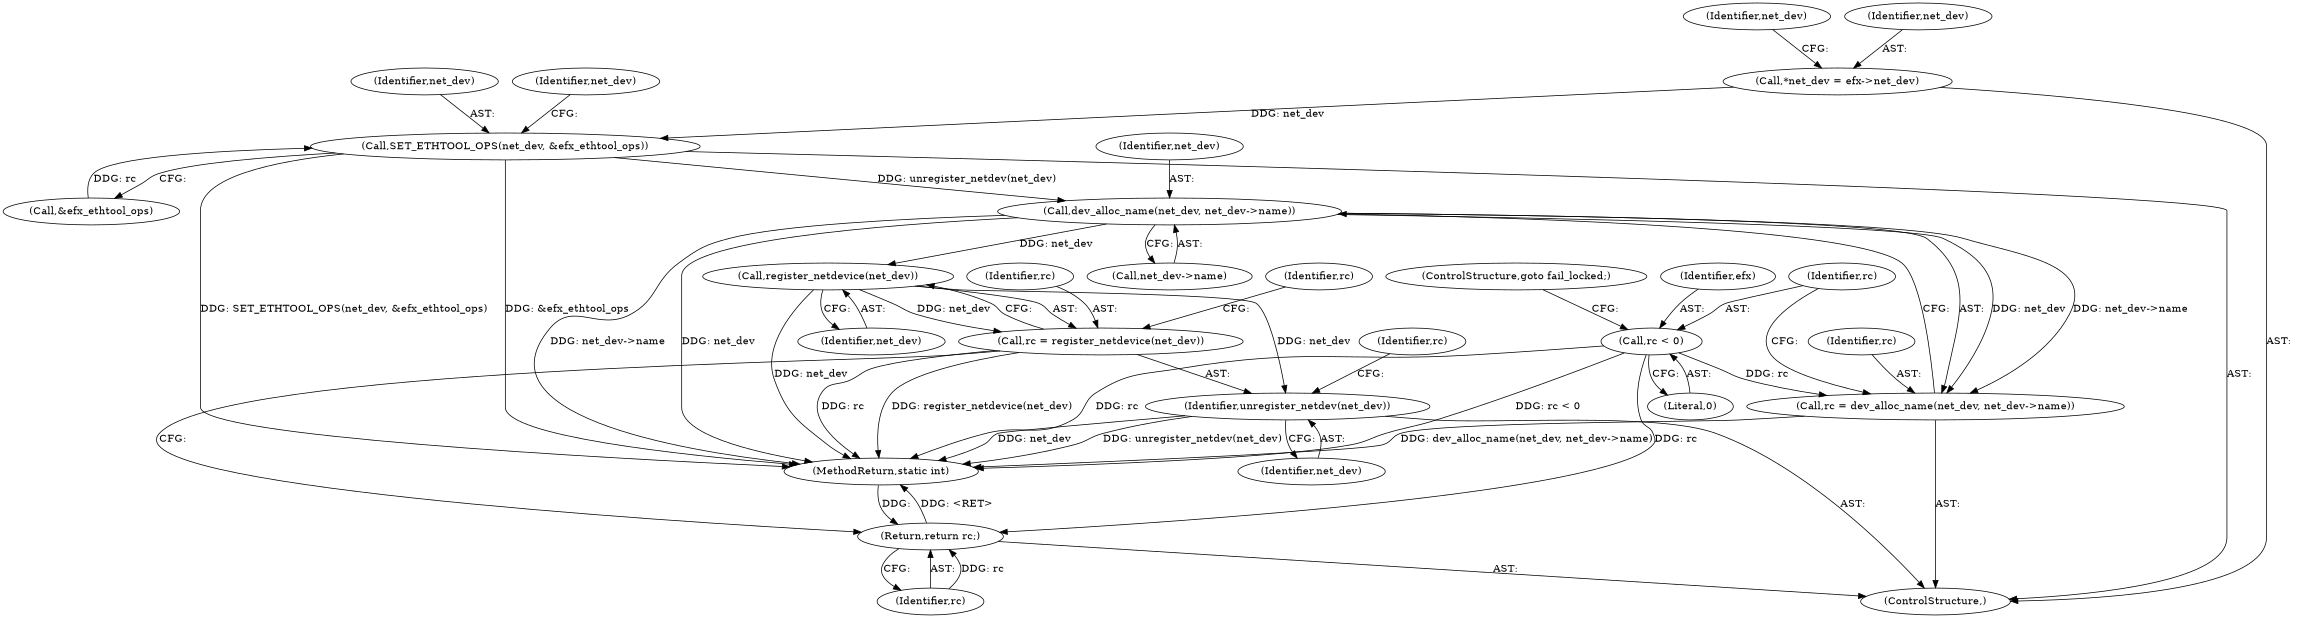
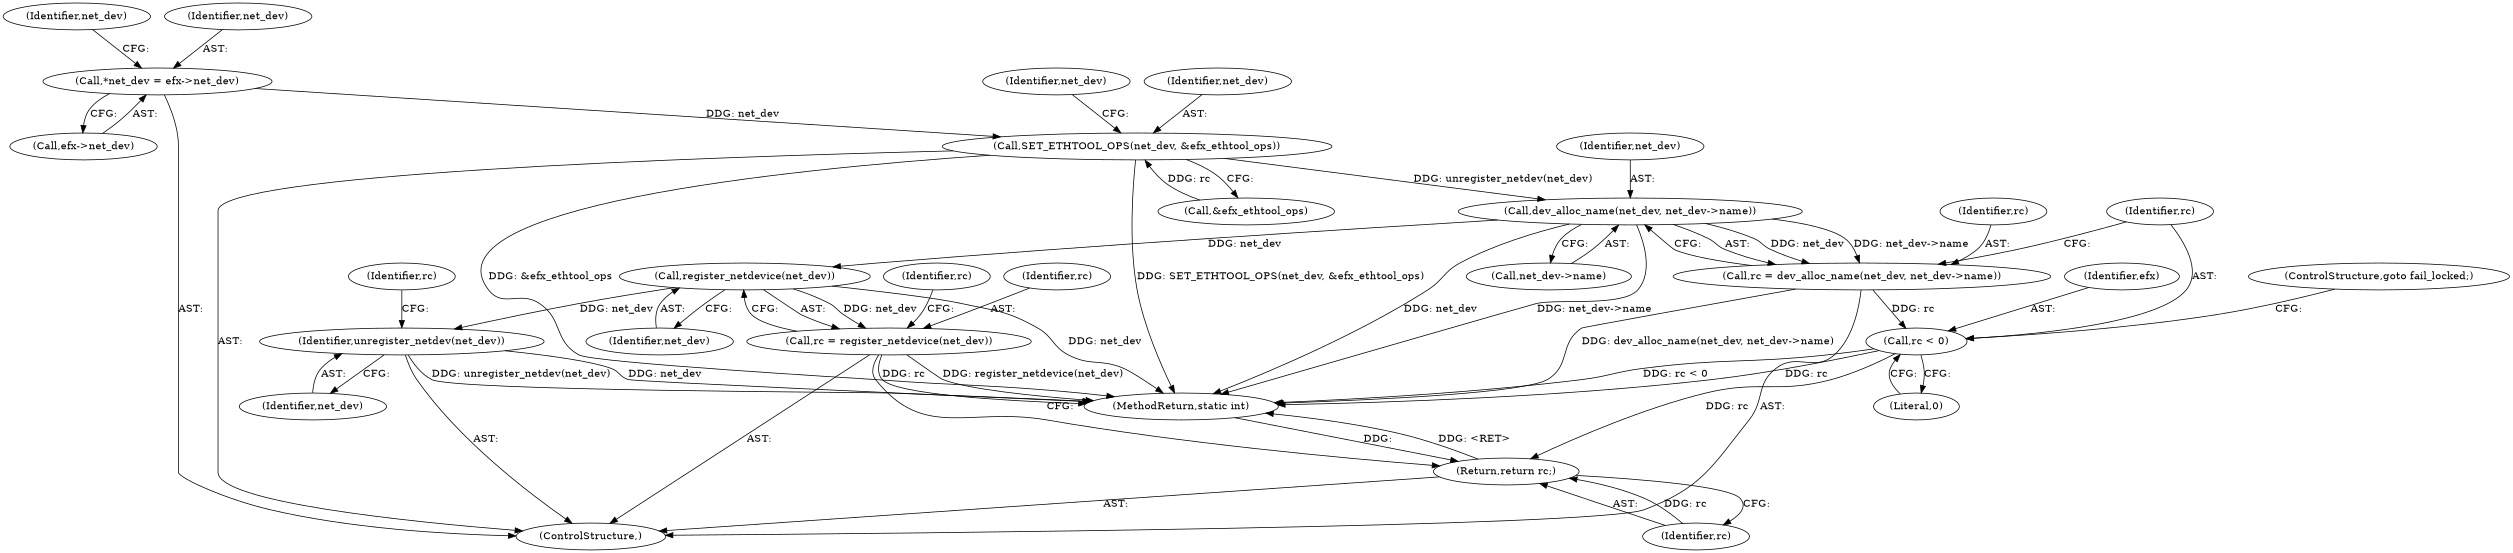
none -> (84, 146)
(1191, 373) -> (743, 437)
(1701, 374) -> (1906, 374)
(1747, 380) -> (1887, 306)
